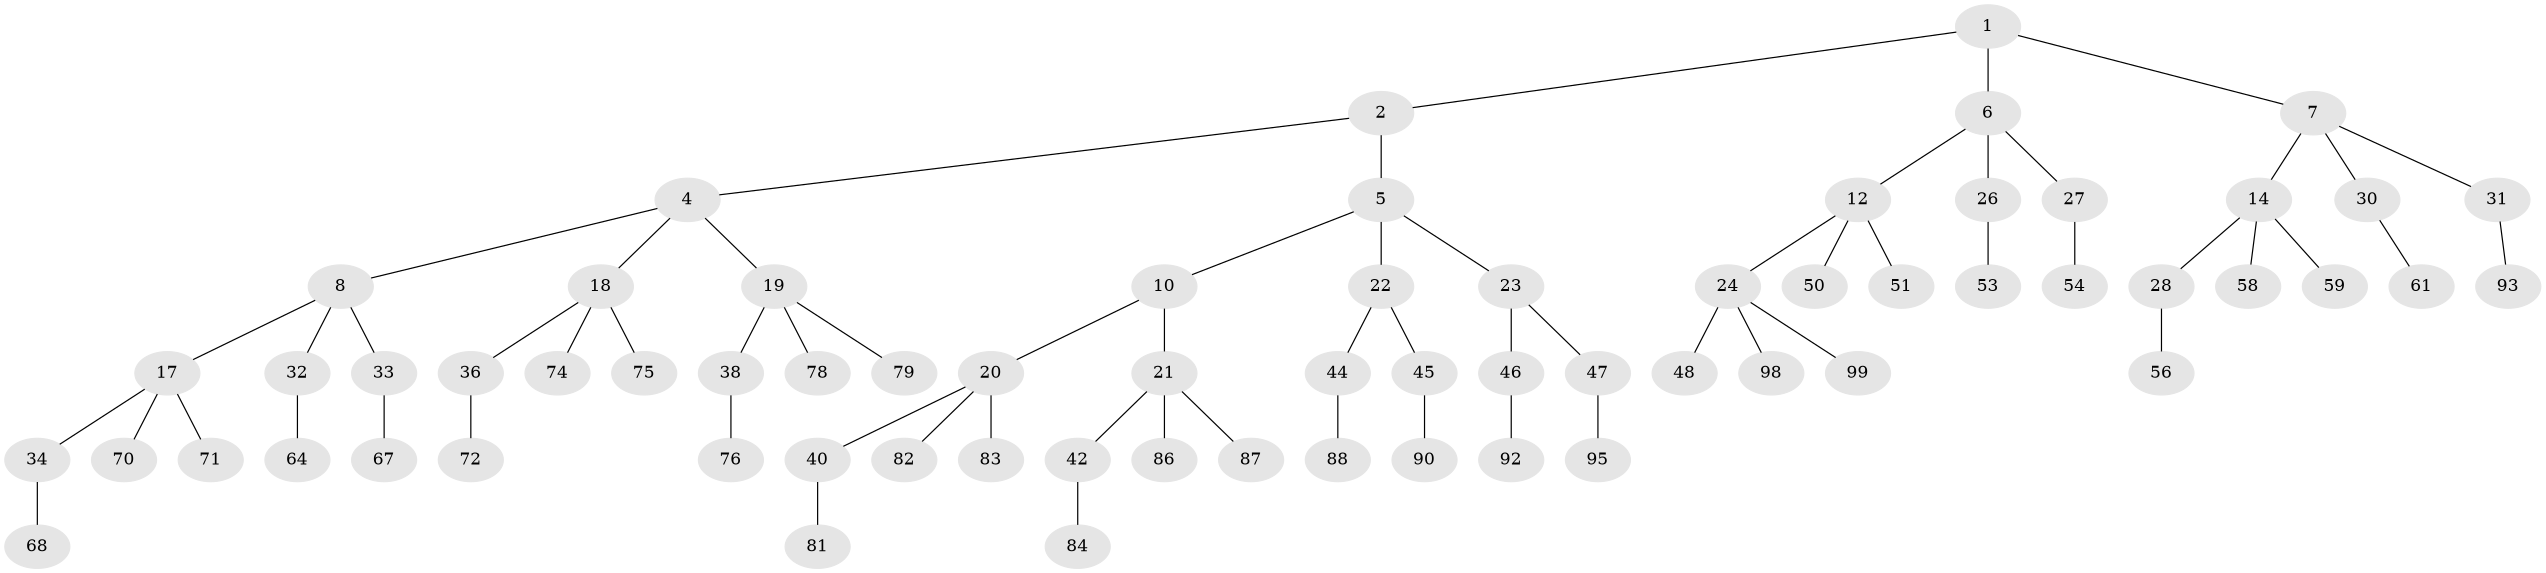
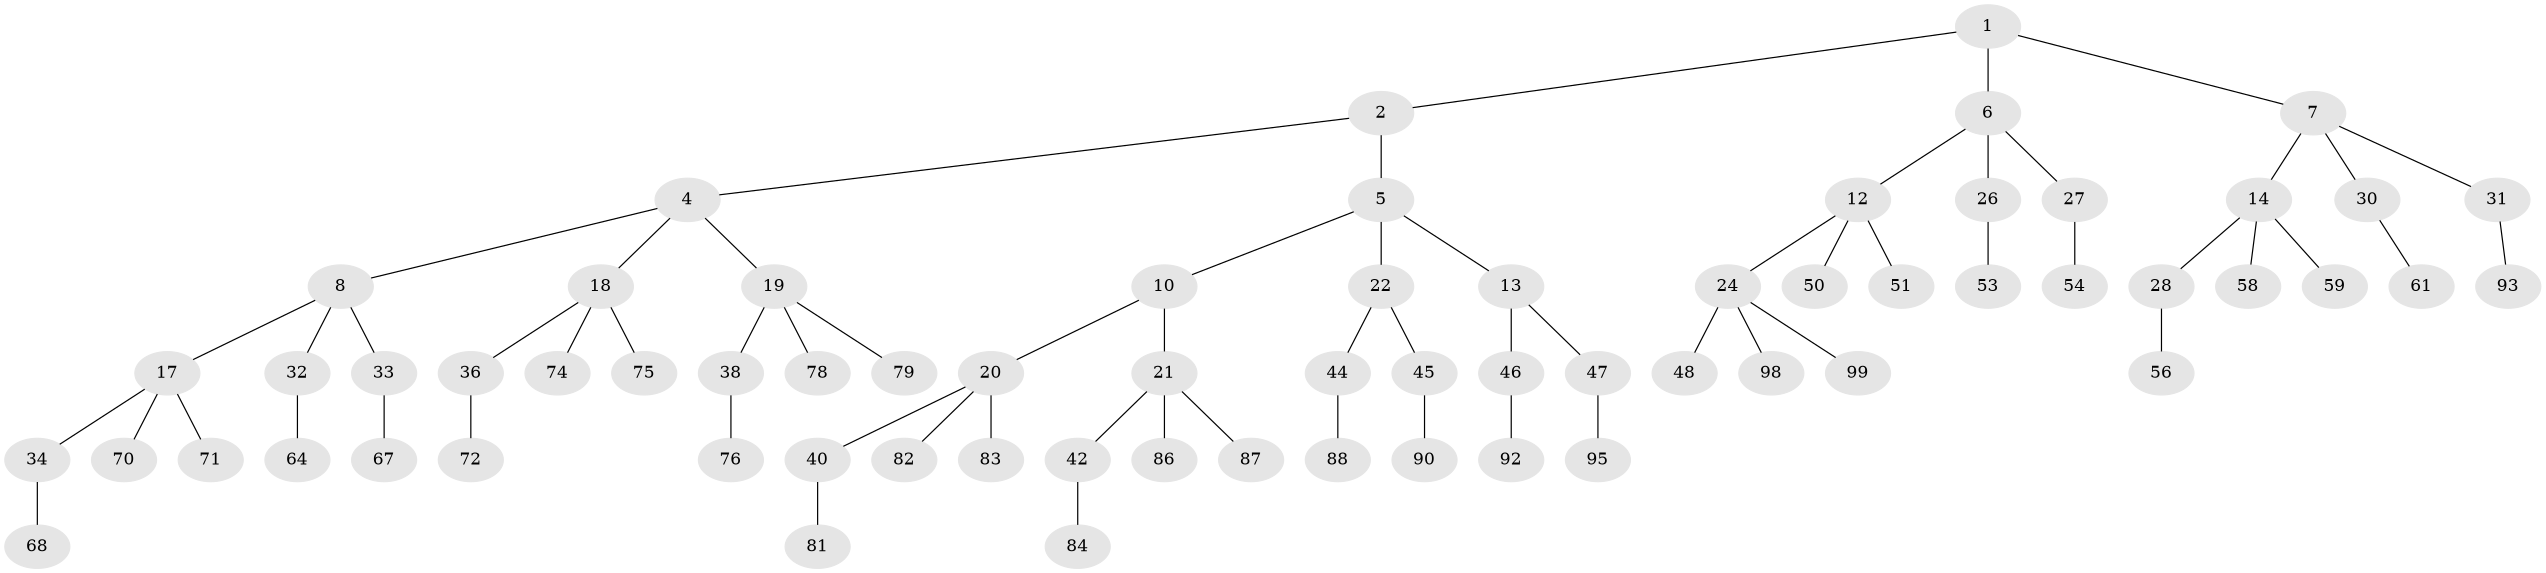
(1511, 287) -> (1511, 287)
